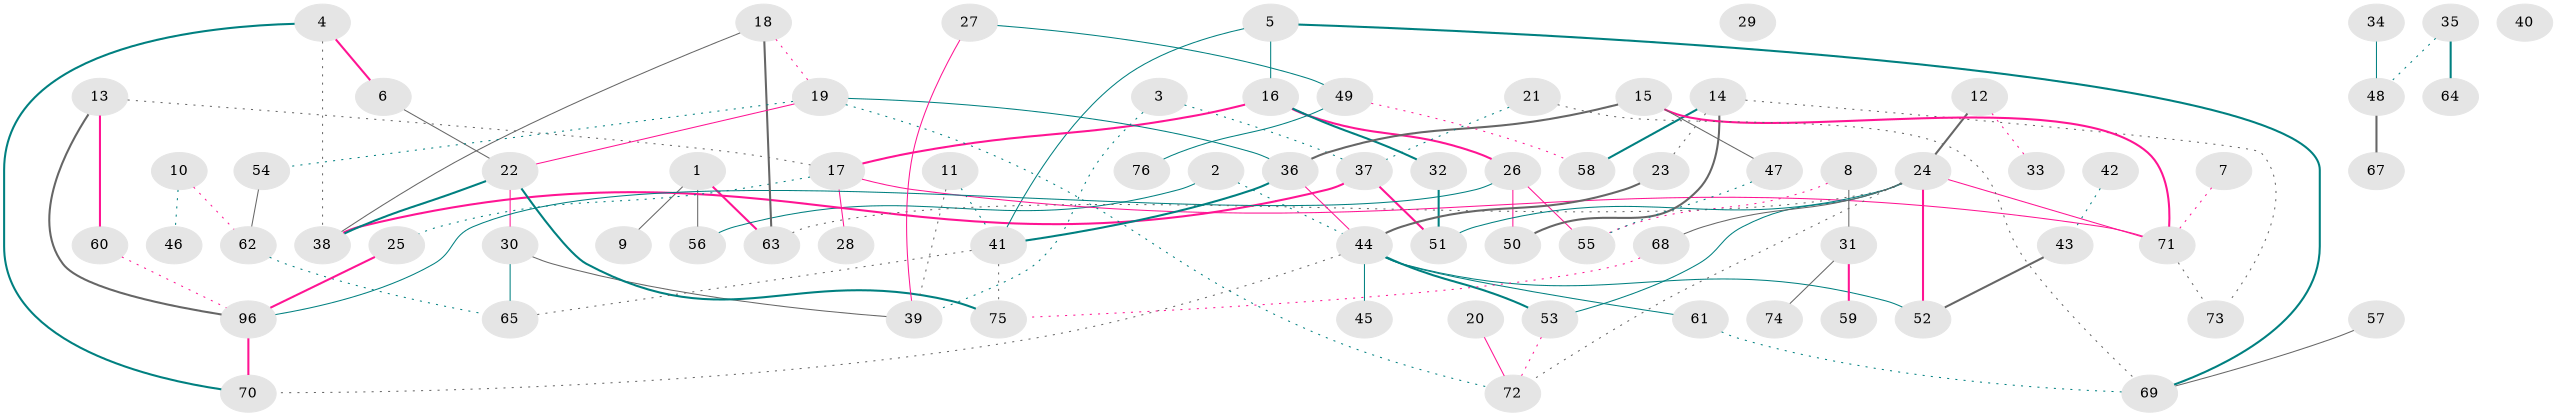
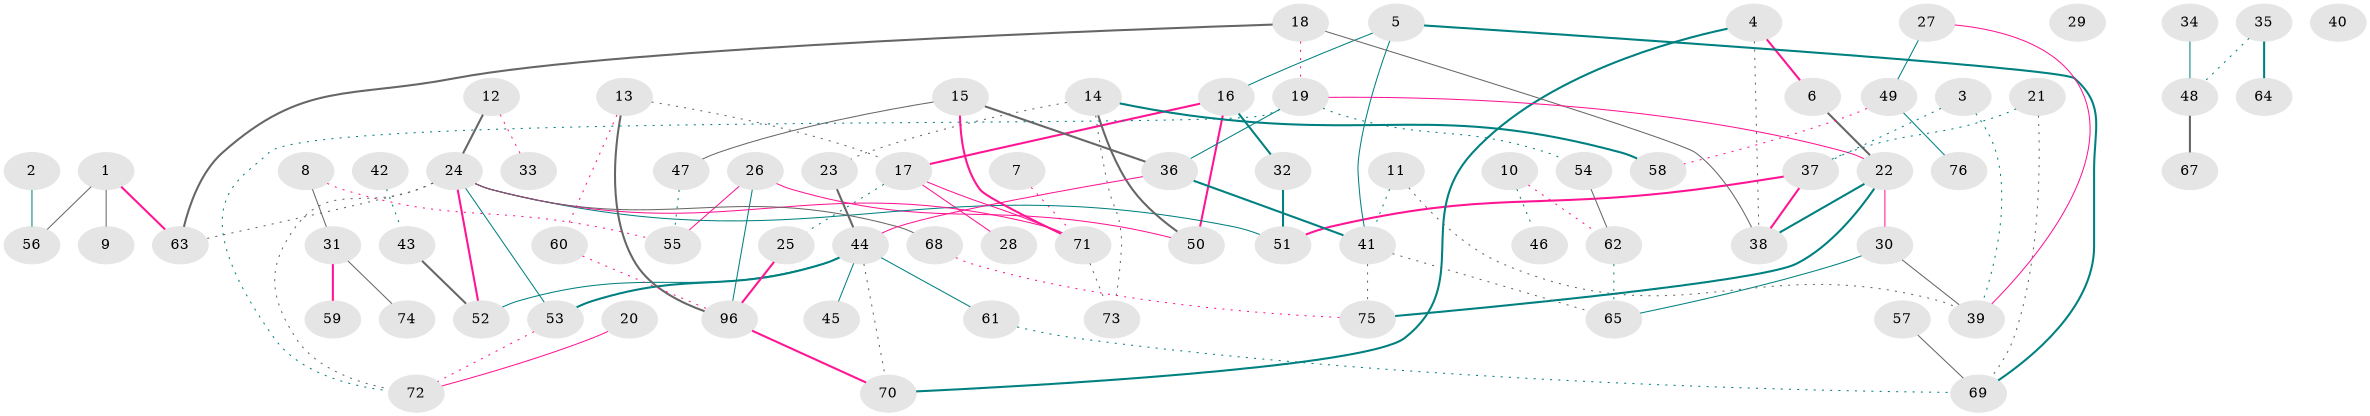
(1376, 132) -> (1211, 171)
(447, 134) -> (1849, 134)
(100, 171) -> (592, 171)
(1311, 218) -> none
